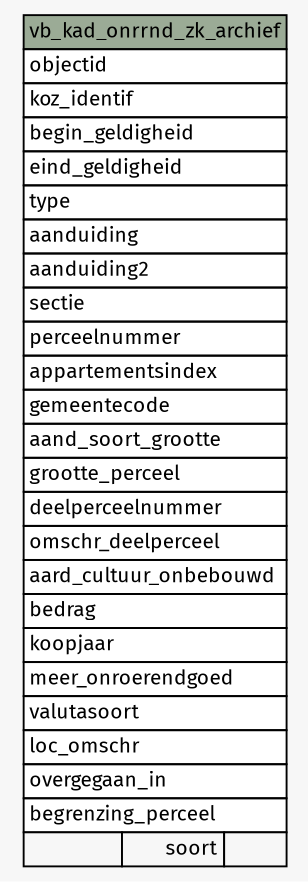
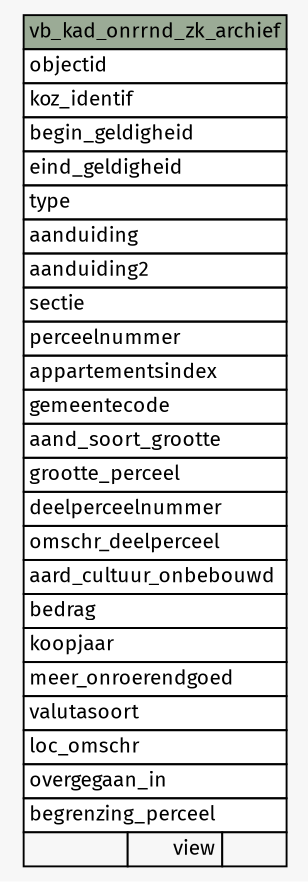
(192, 848) -> (195, 848)
